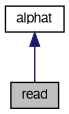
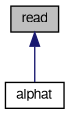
(35, 64) -> (35, 64)
